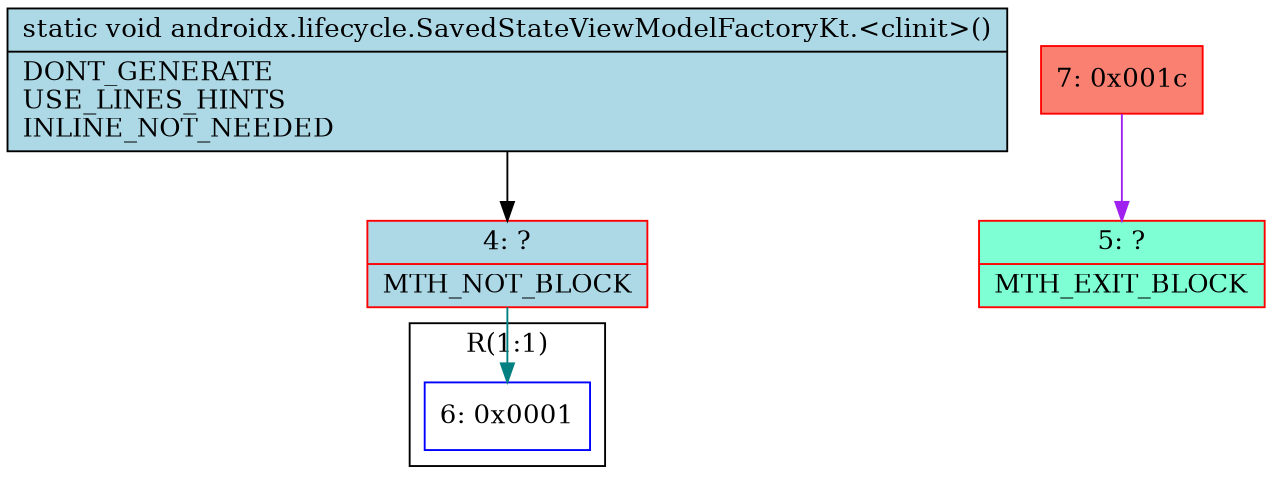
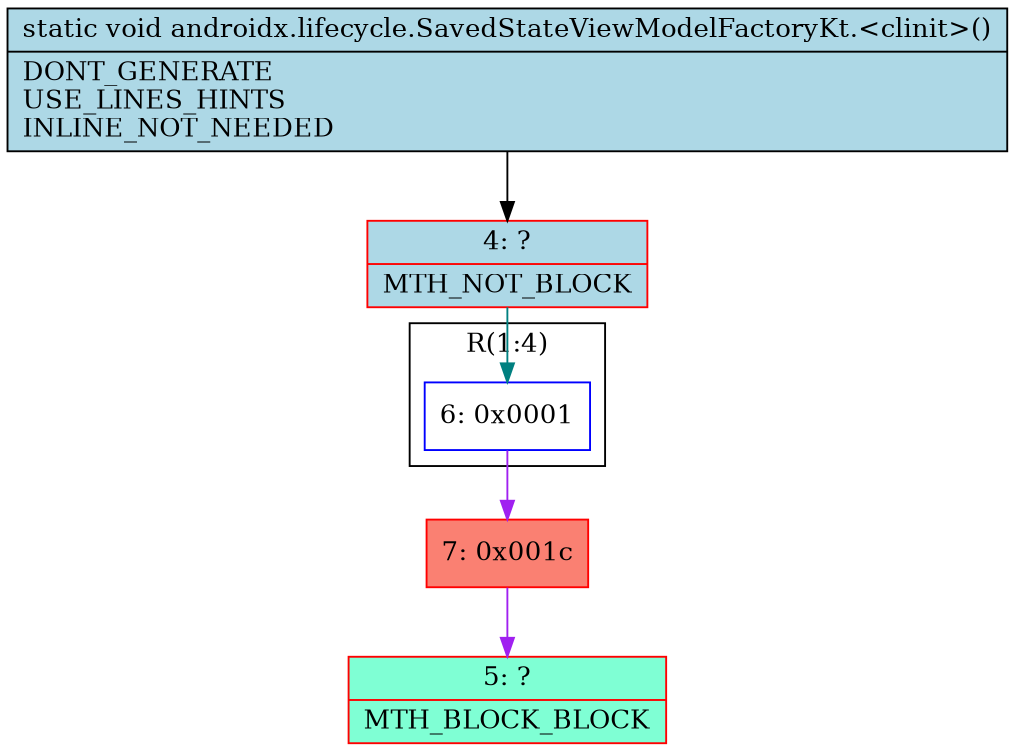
(1122, 285) -> (507, 721)
(507, 345) -> (507, 345)
none -> (507, 478)
